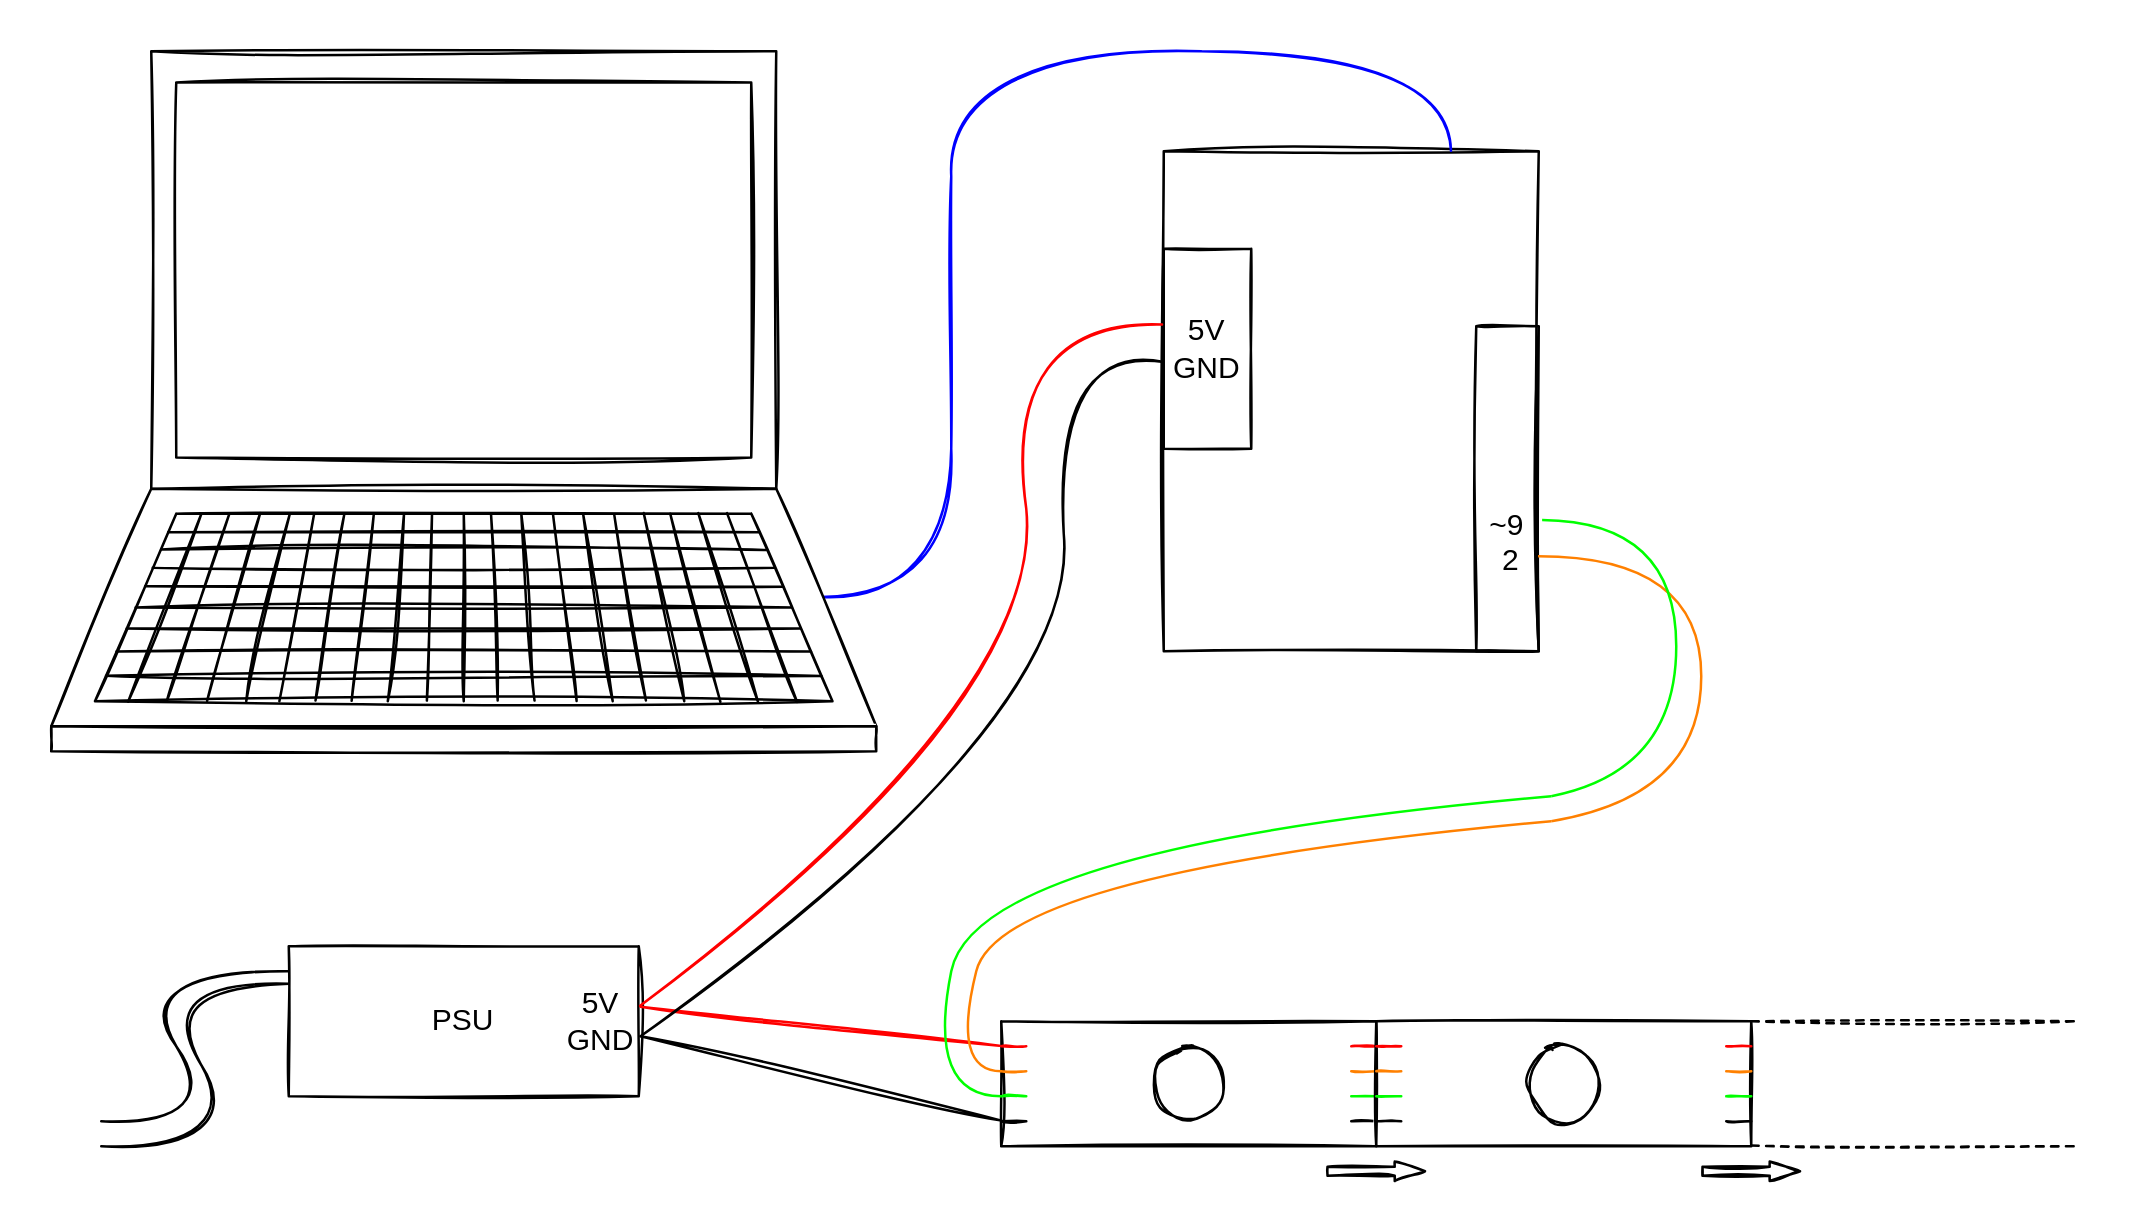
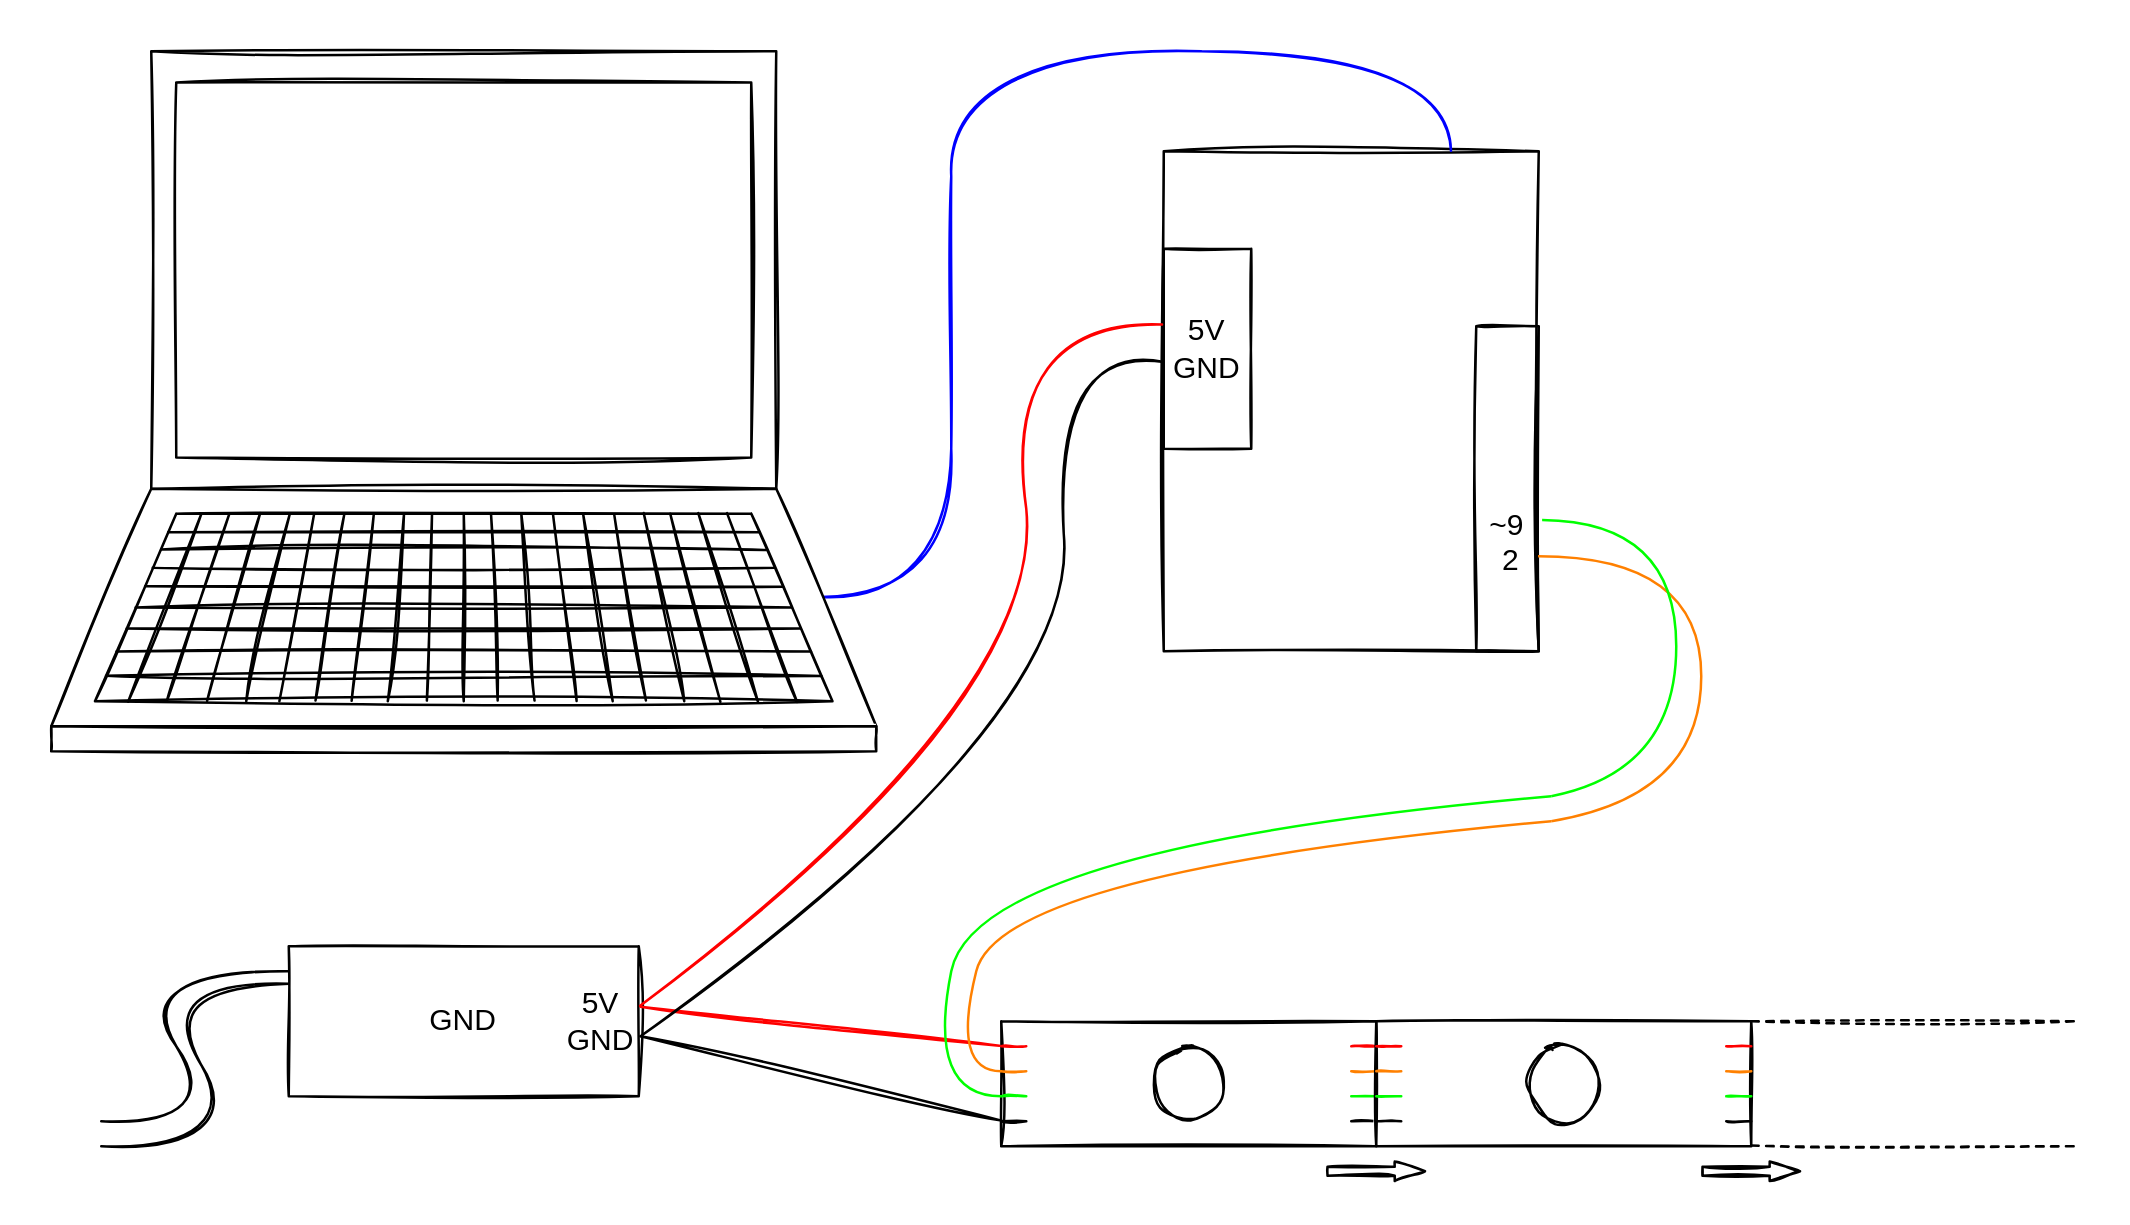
(464, 1021) -> (464, 1021)
